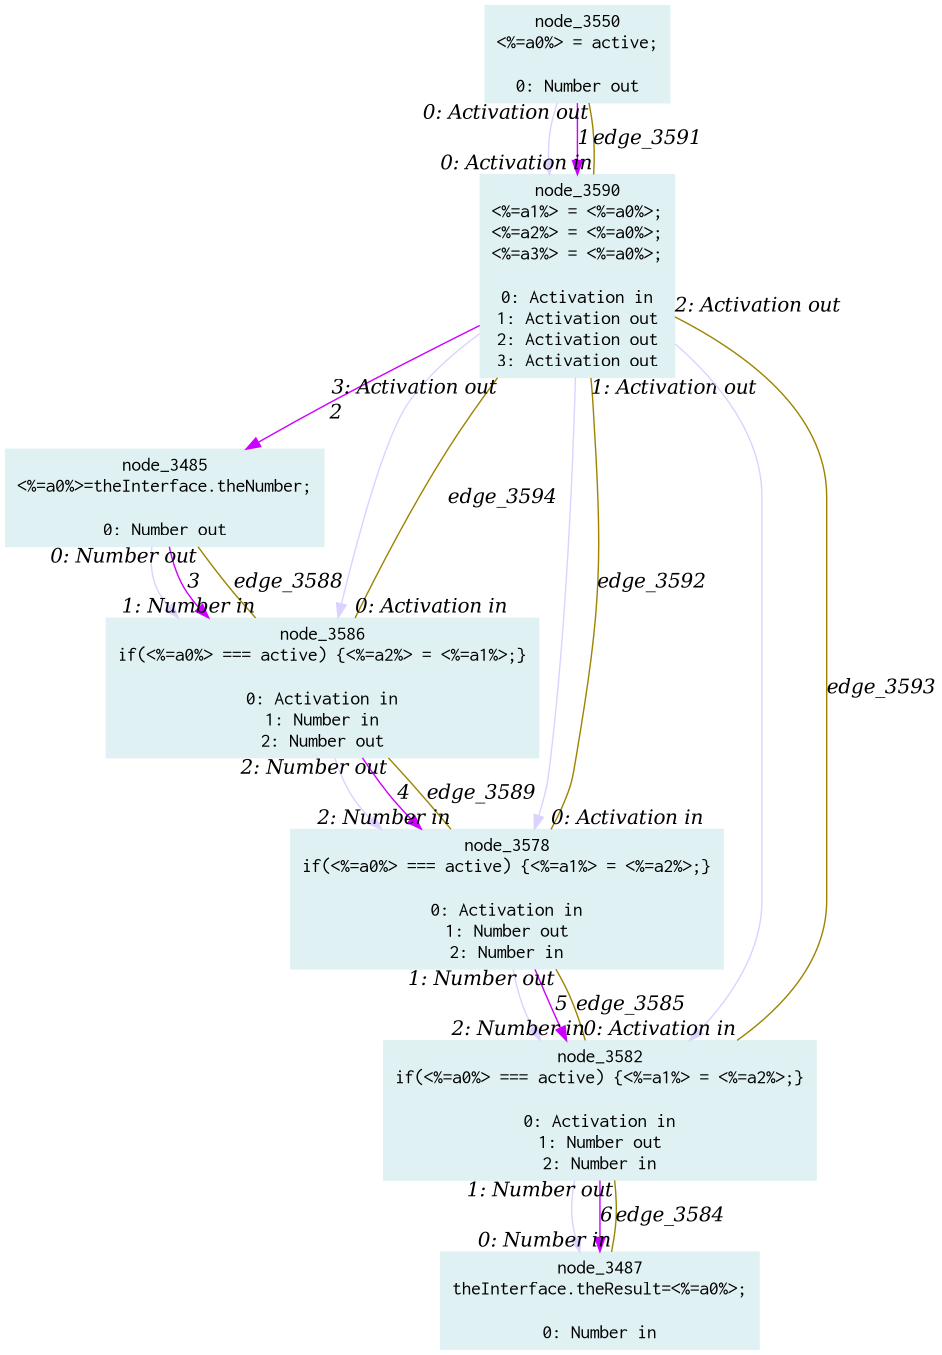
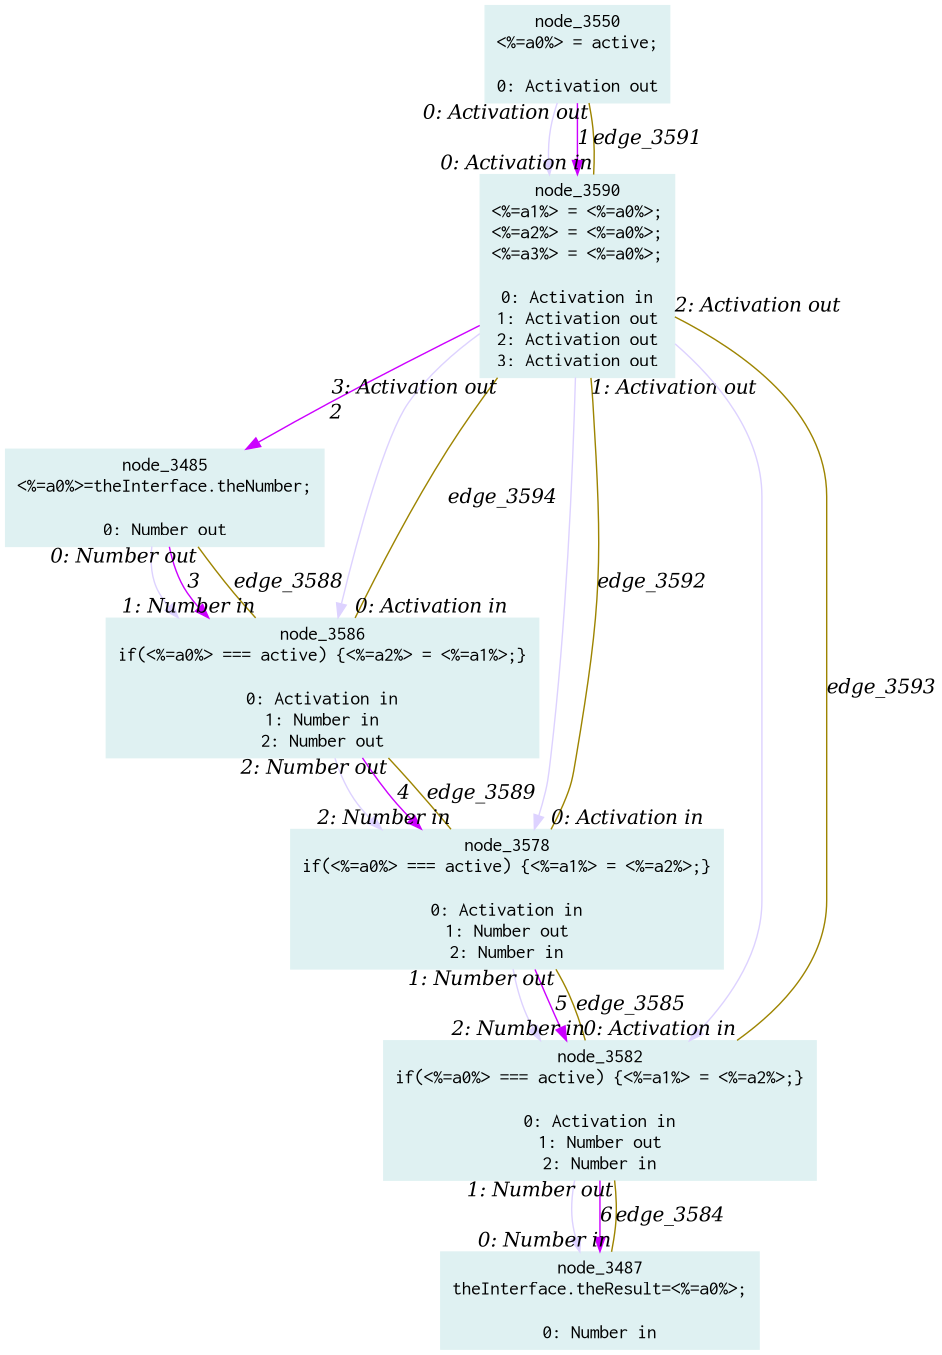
(577, 54) -> (577, 54)
